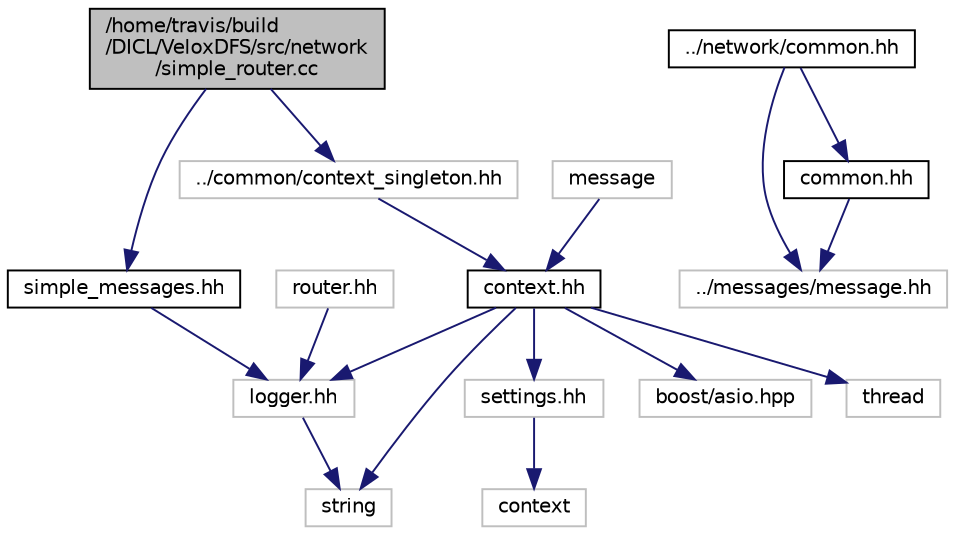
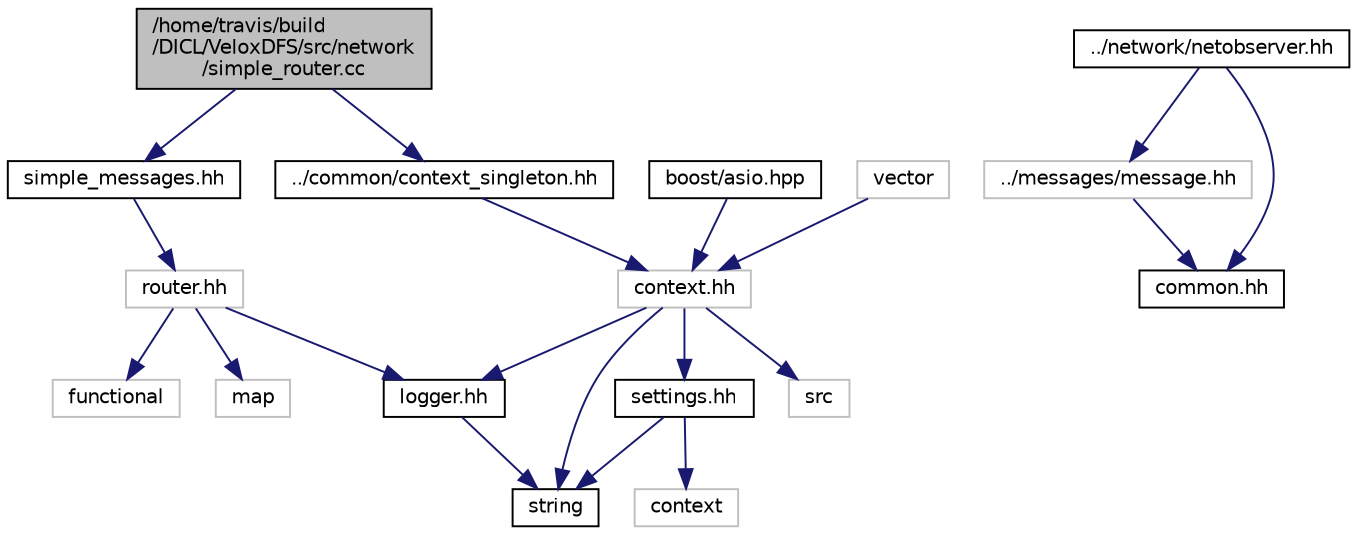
(792, 49) -> (1212, 49)
(349, 180) -> (444, 180)
(612, 180) -> (903, 180)
(838, 225) -> (1158, 227)
(534, 289) -> (684, 289)
(200, 338) -> (149, 226)
(621, 339) -> (714, 226)
none -> (116, 398)
none -> (253, 398)
(294, 398) -> (444, 398)
(534, 398) -> (684, 398)
(725, 398) -> (735, 180)
(893, 398) -> (819, 398)
none -> (628, 447)
(349, 508) -> (556, 508)
